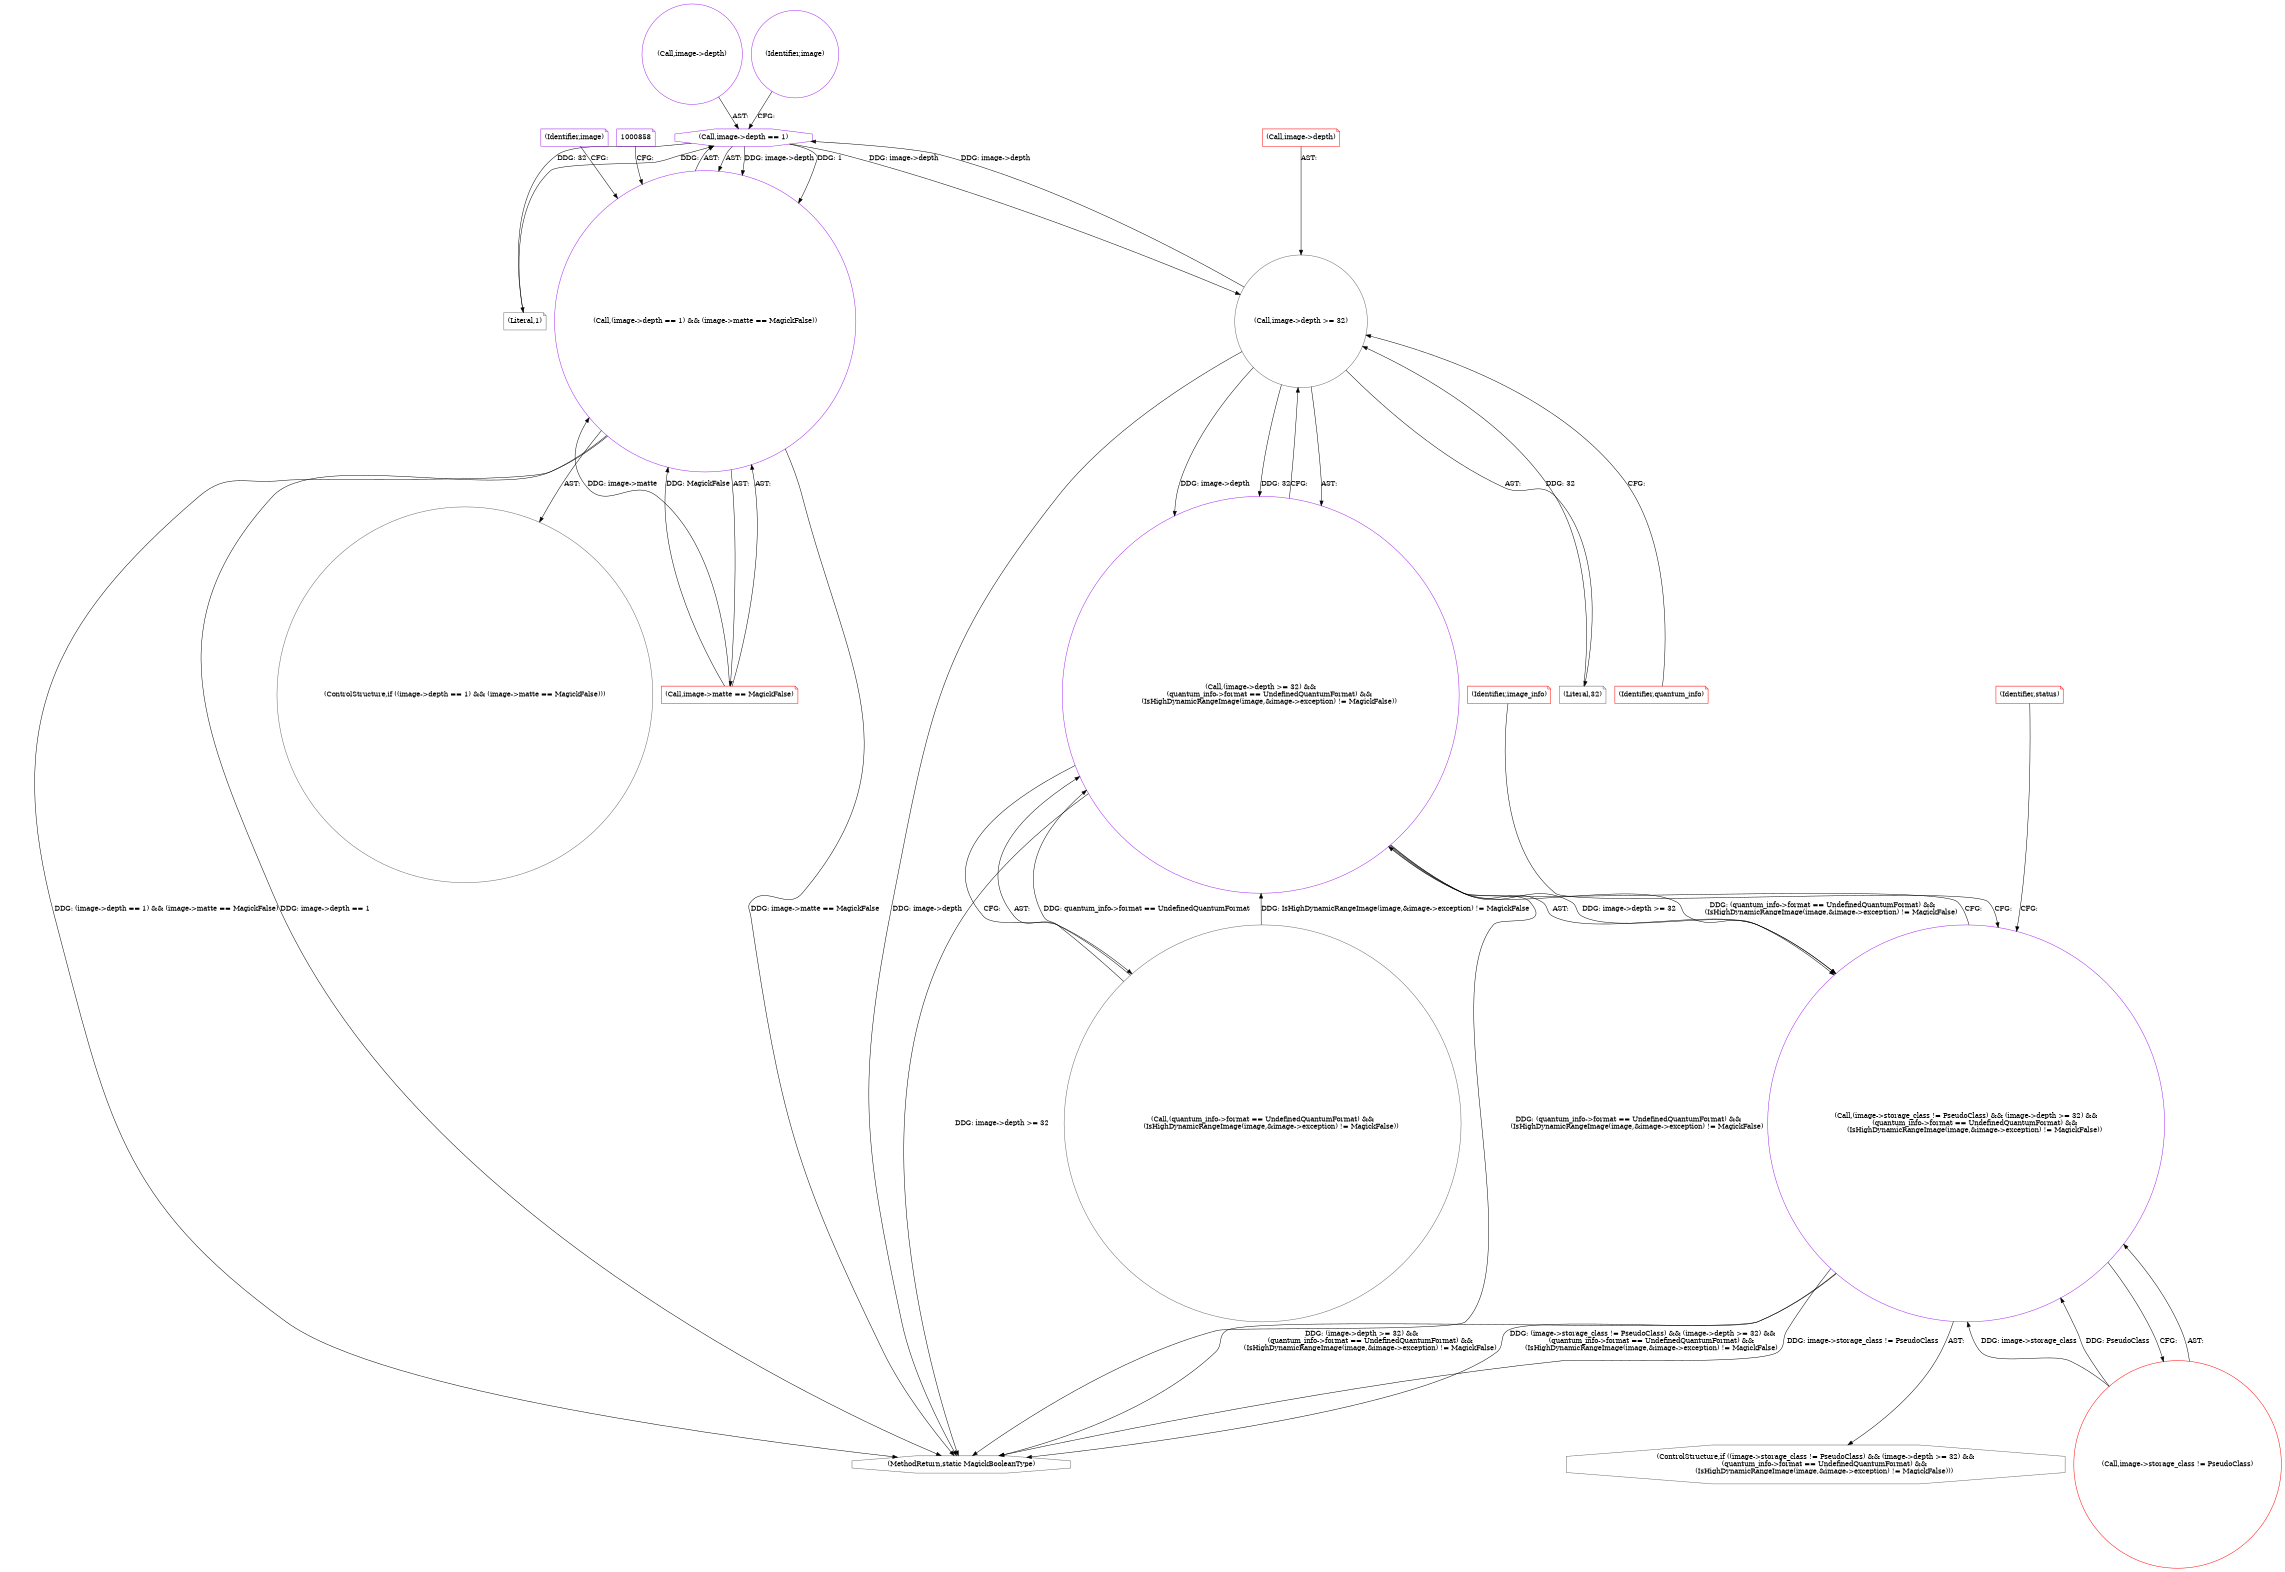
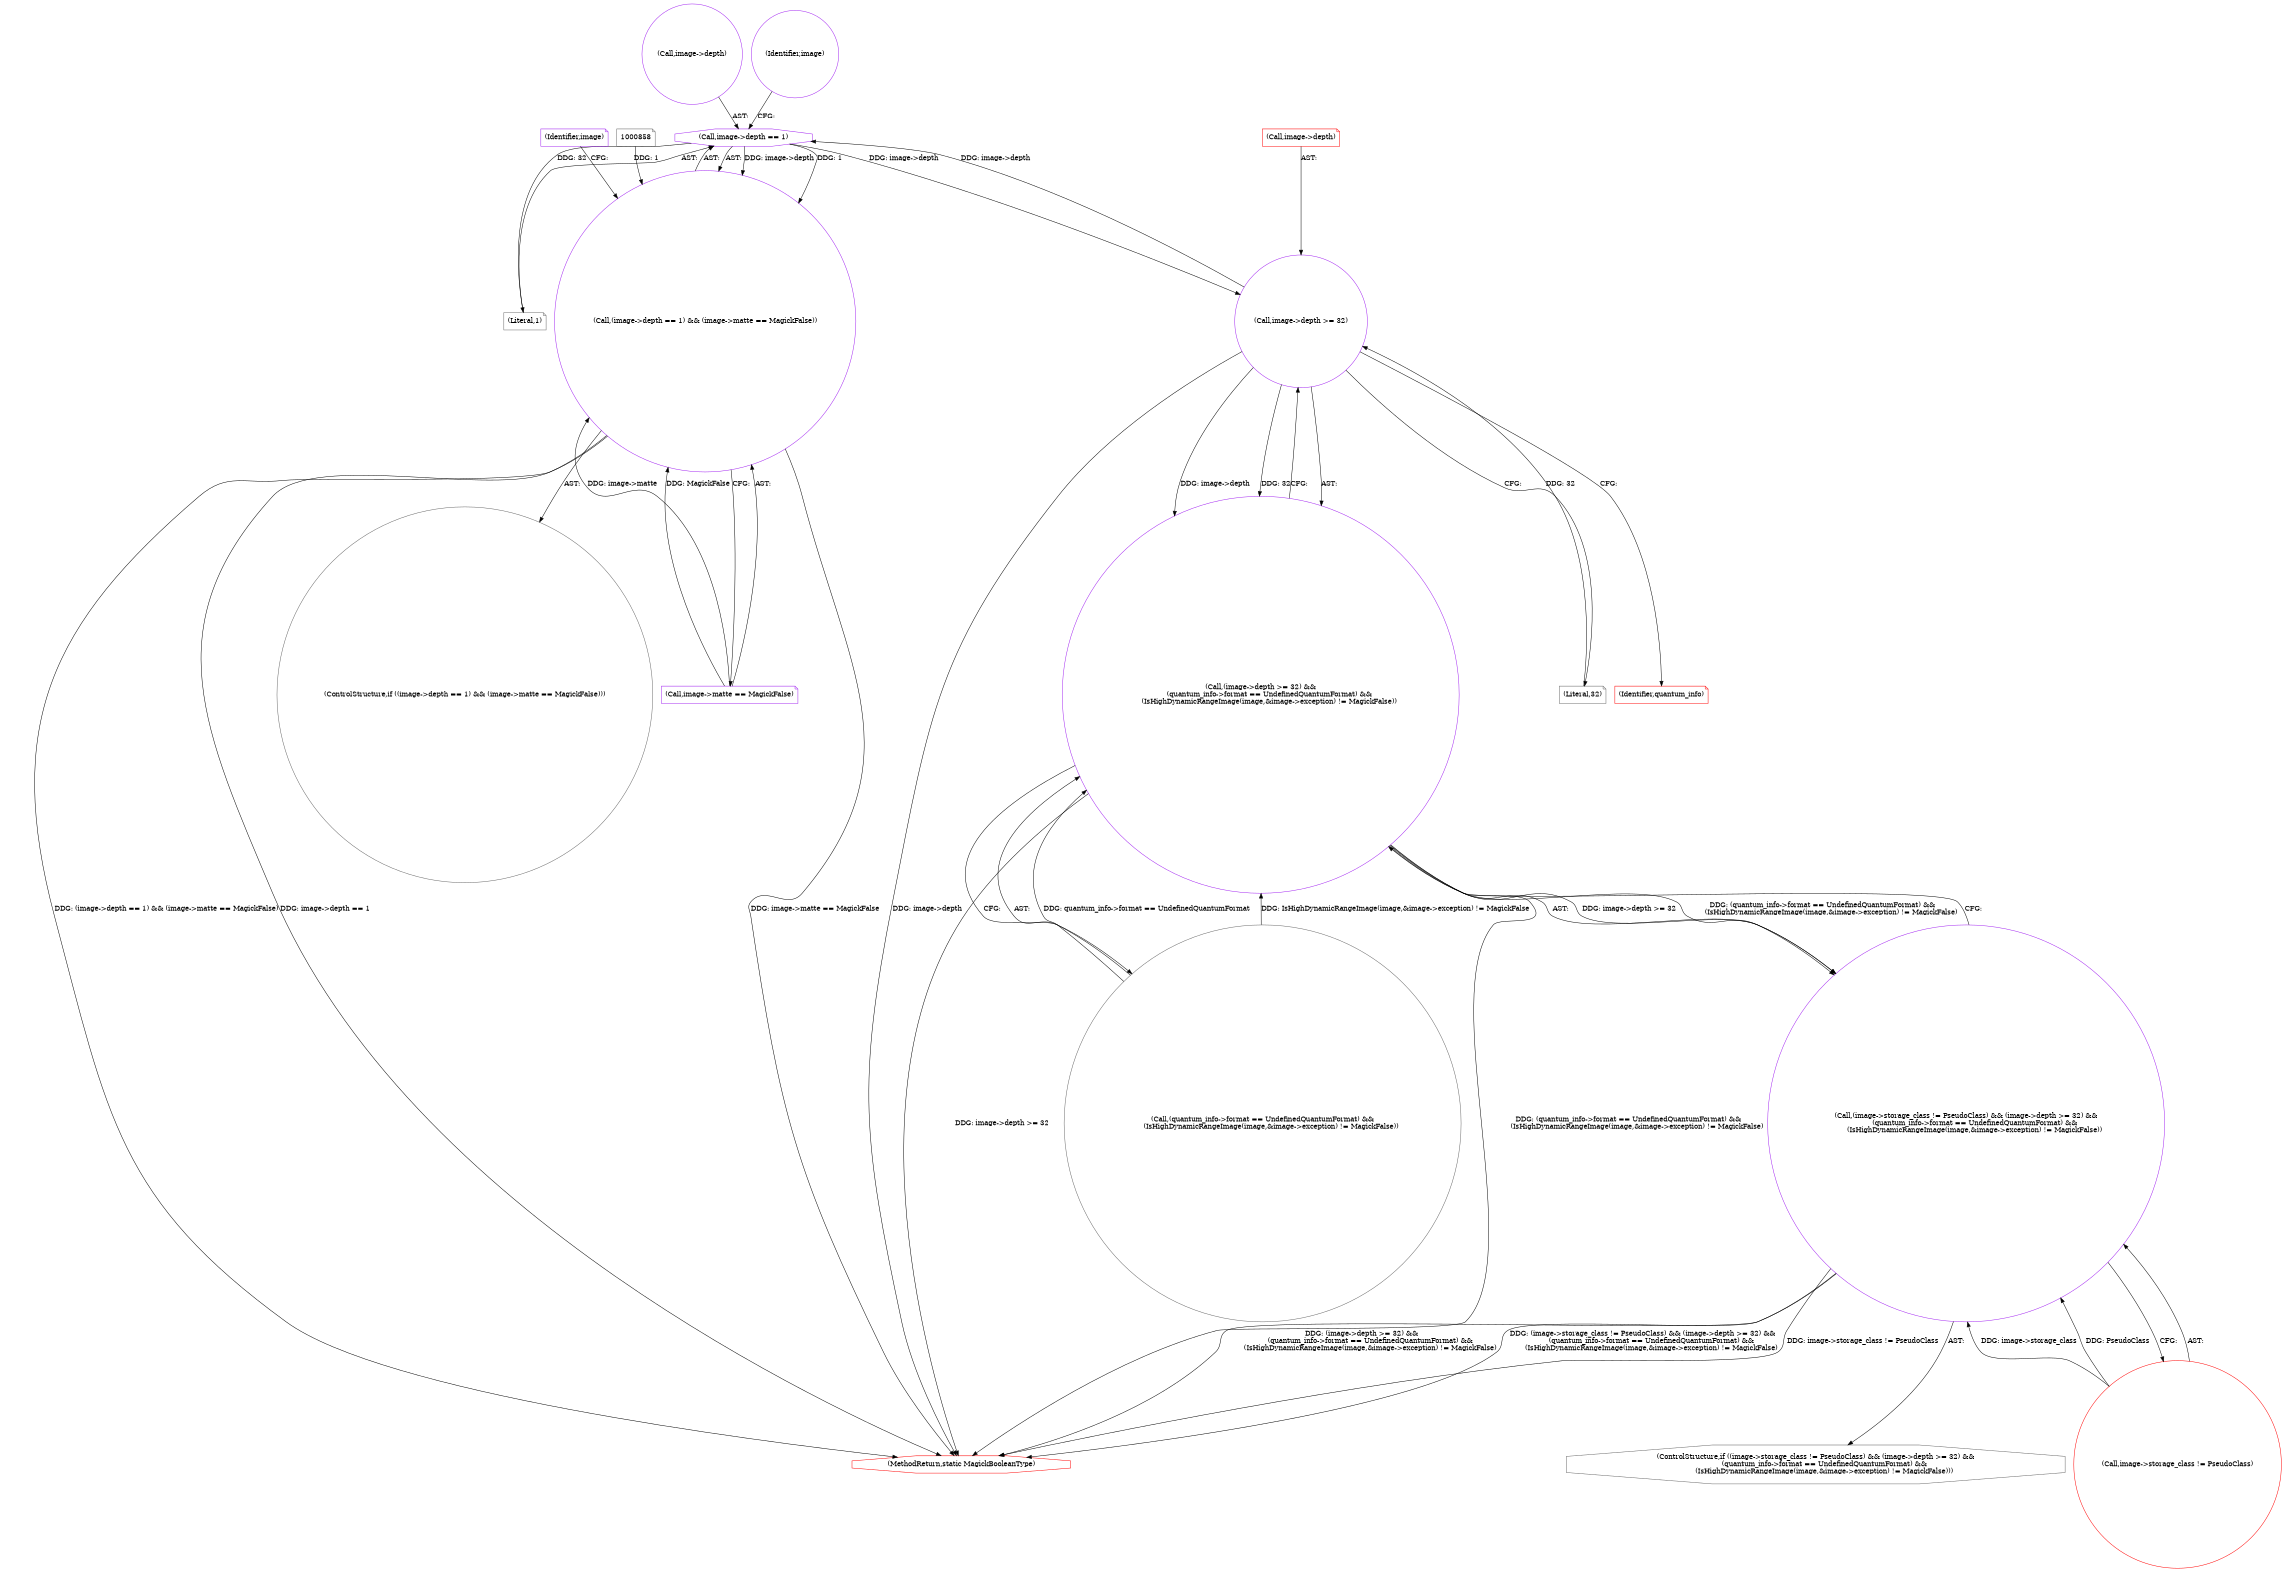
(636, 138) -> (636, 138)
(646, 158) -> (646, 158)
(691, 158) -> (691, 158)
(1301, 321) -> (1301, 321)
(1597, 449) -> (1572, 468)
(742, 484) -> (742, 484)
(1514, 484) -> (1514, 484)
(730, 695) -> (730, 695)
(1509, 695) -> none
(2030, 695) -> none
(961, 1464) -> (961, 1464)
